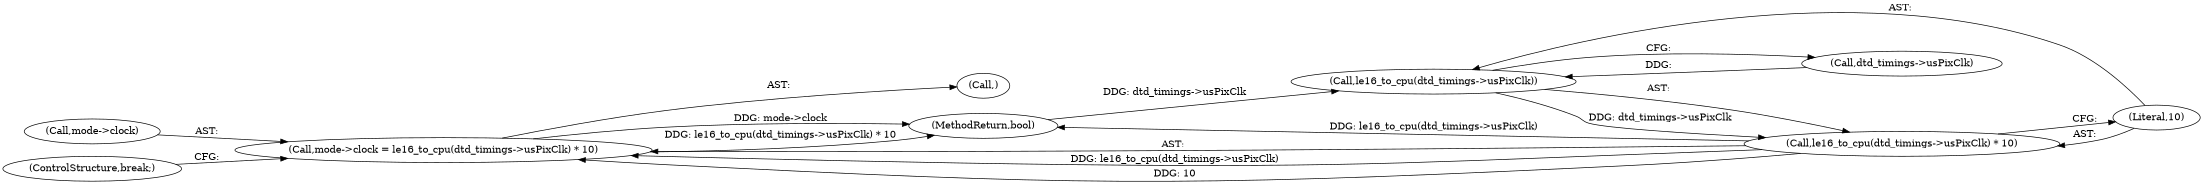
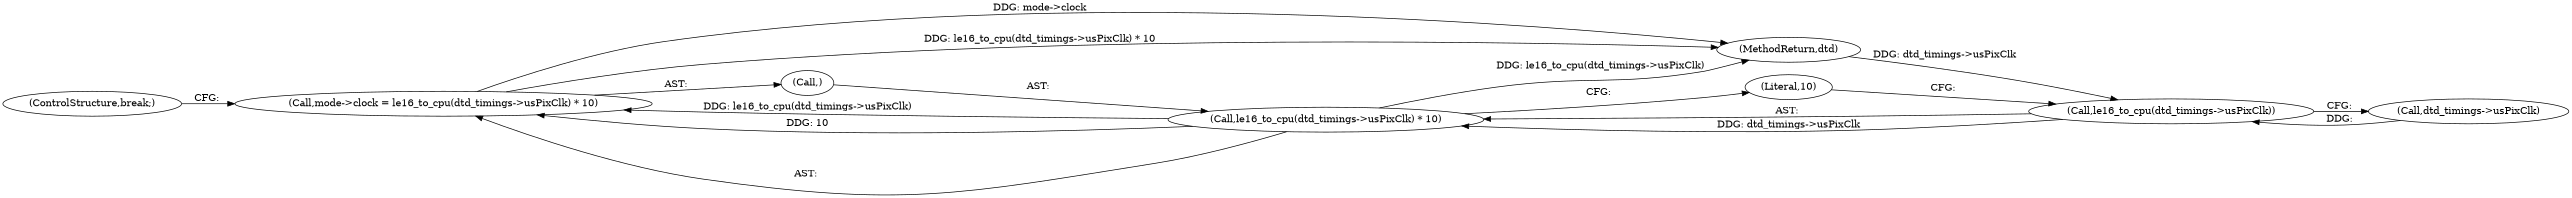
(1902, 8) -> (1945, 88)
(983, 126) -> (1789, 50)
(92, 131) -> none
(2100, 140) -> (1017, 98)
